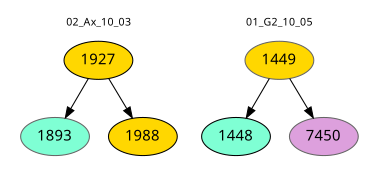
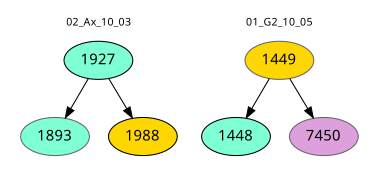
(98, 60) -> (98, 60)
